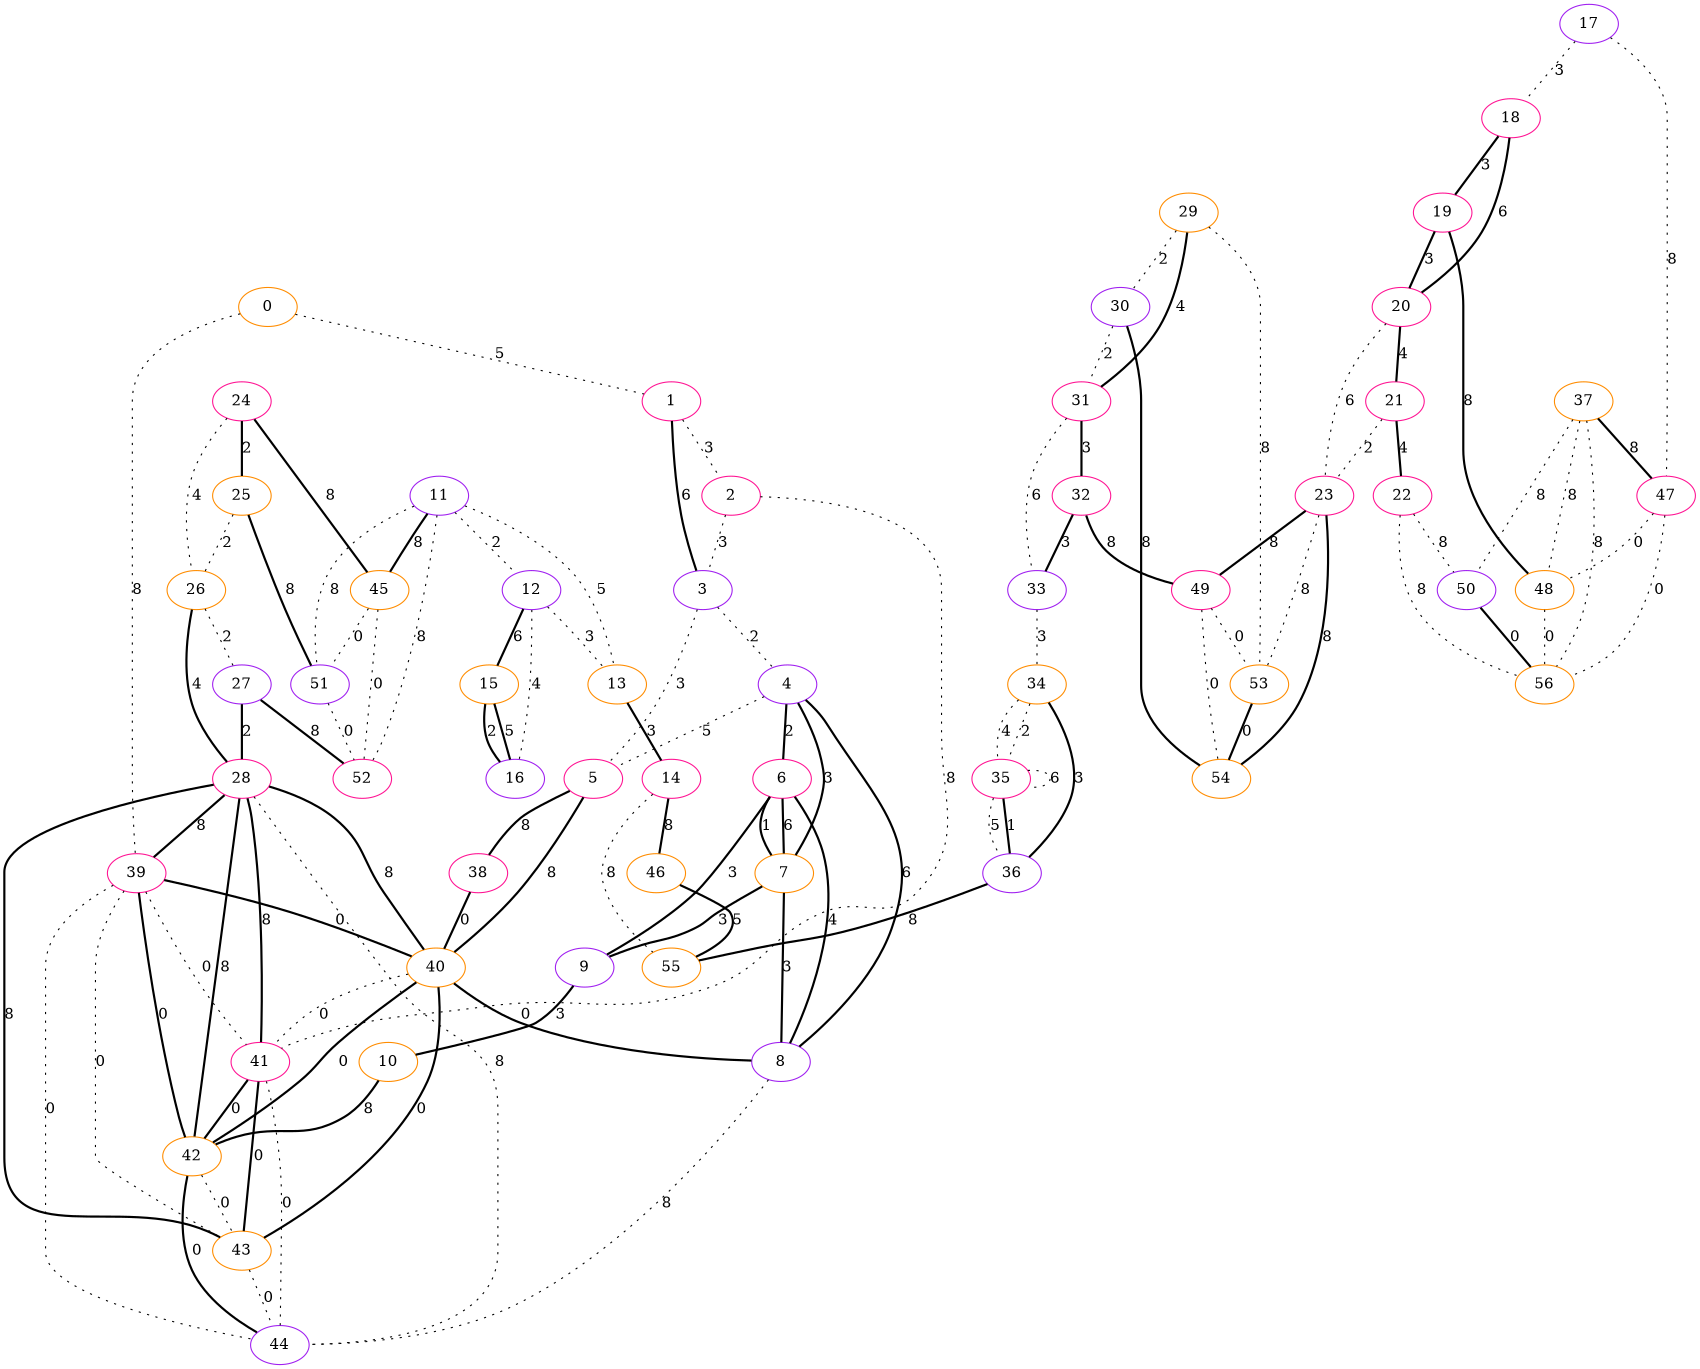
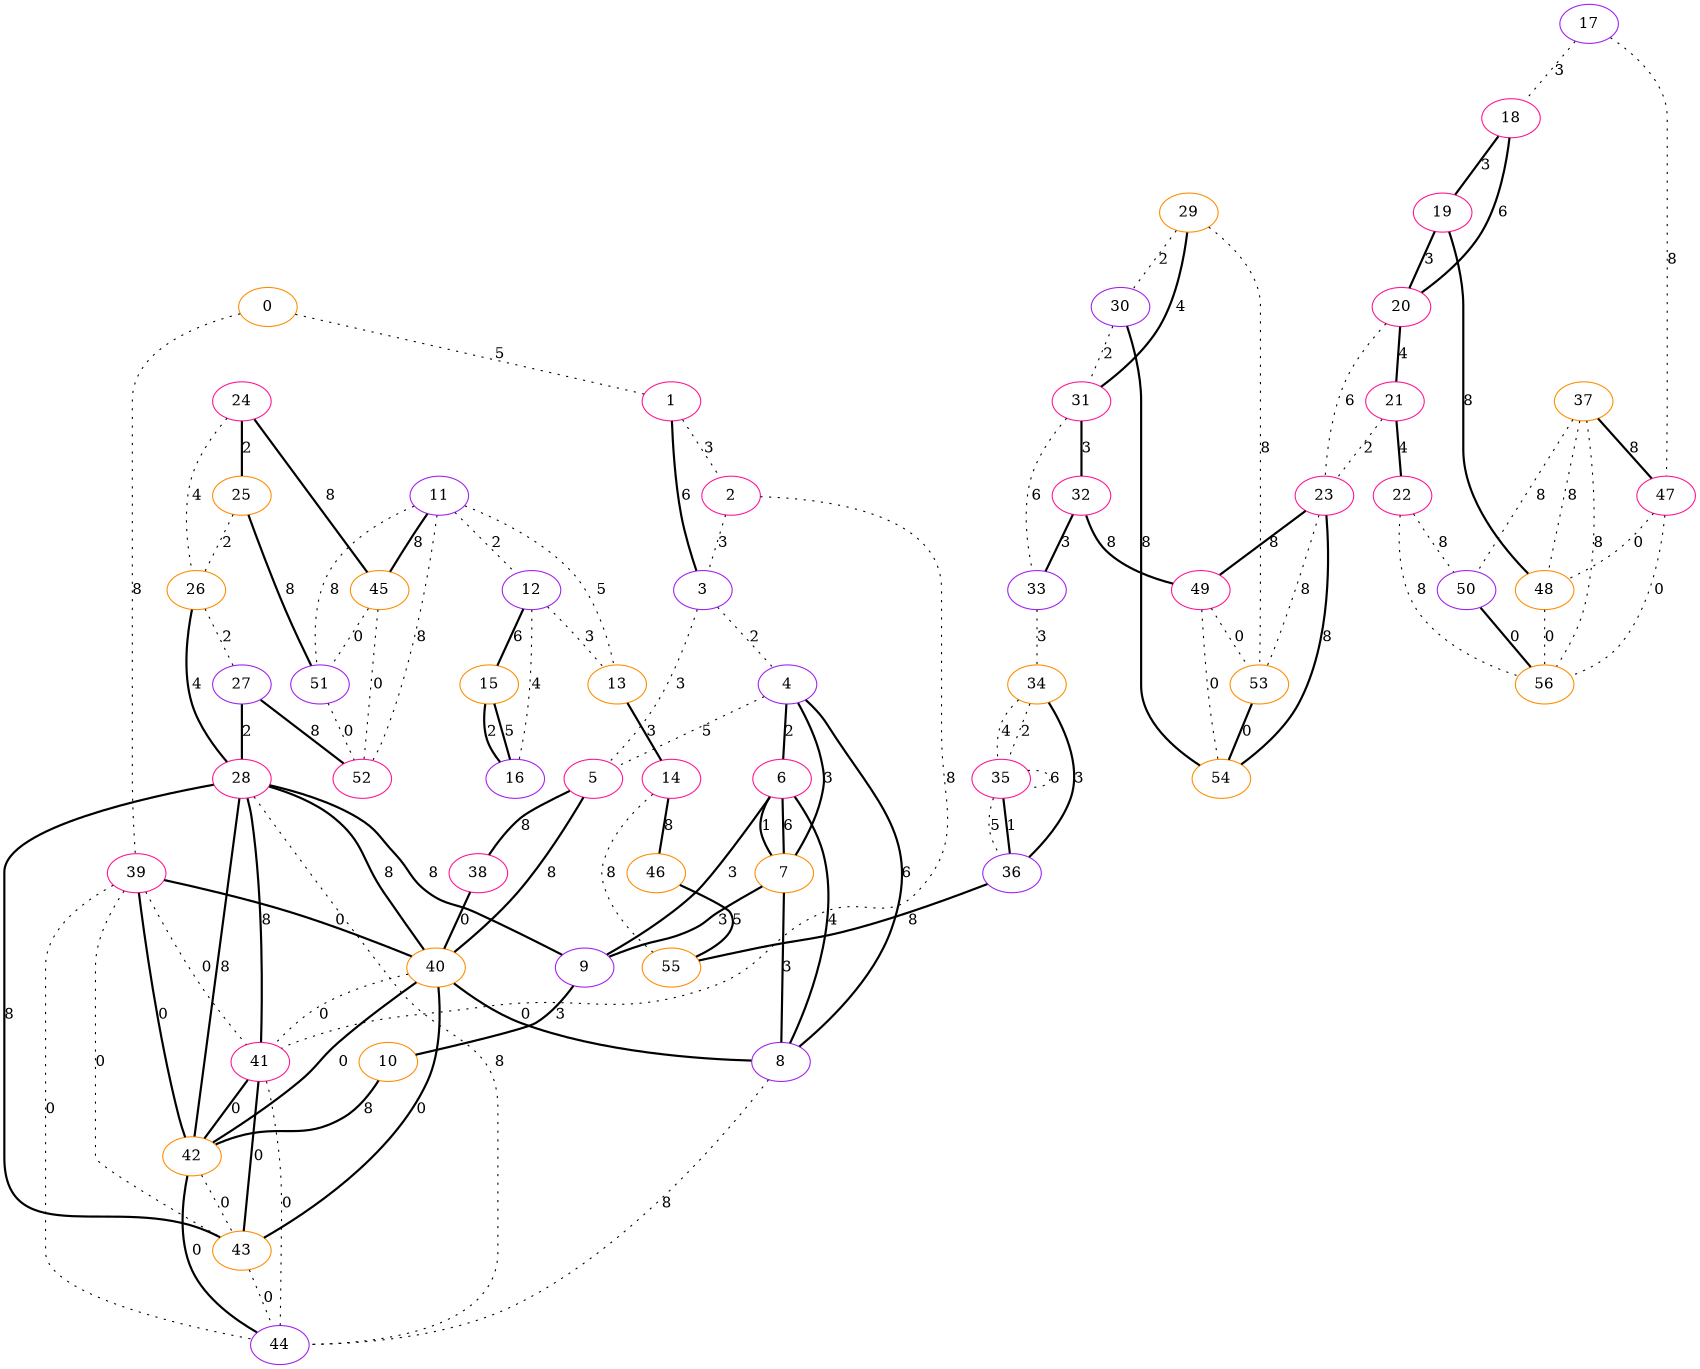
(189, 826) -> (411, 875)
